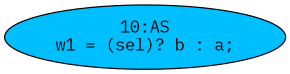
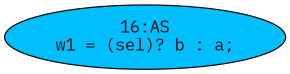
(145, 37) -> (145, 37)
